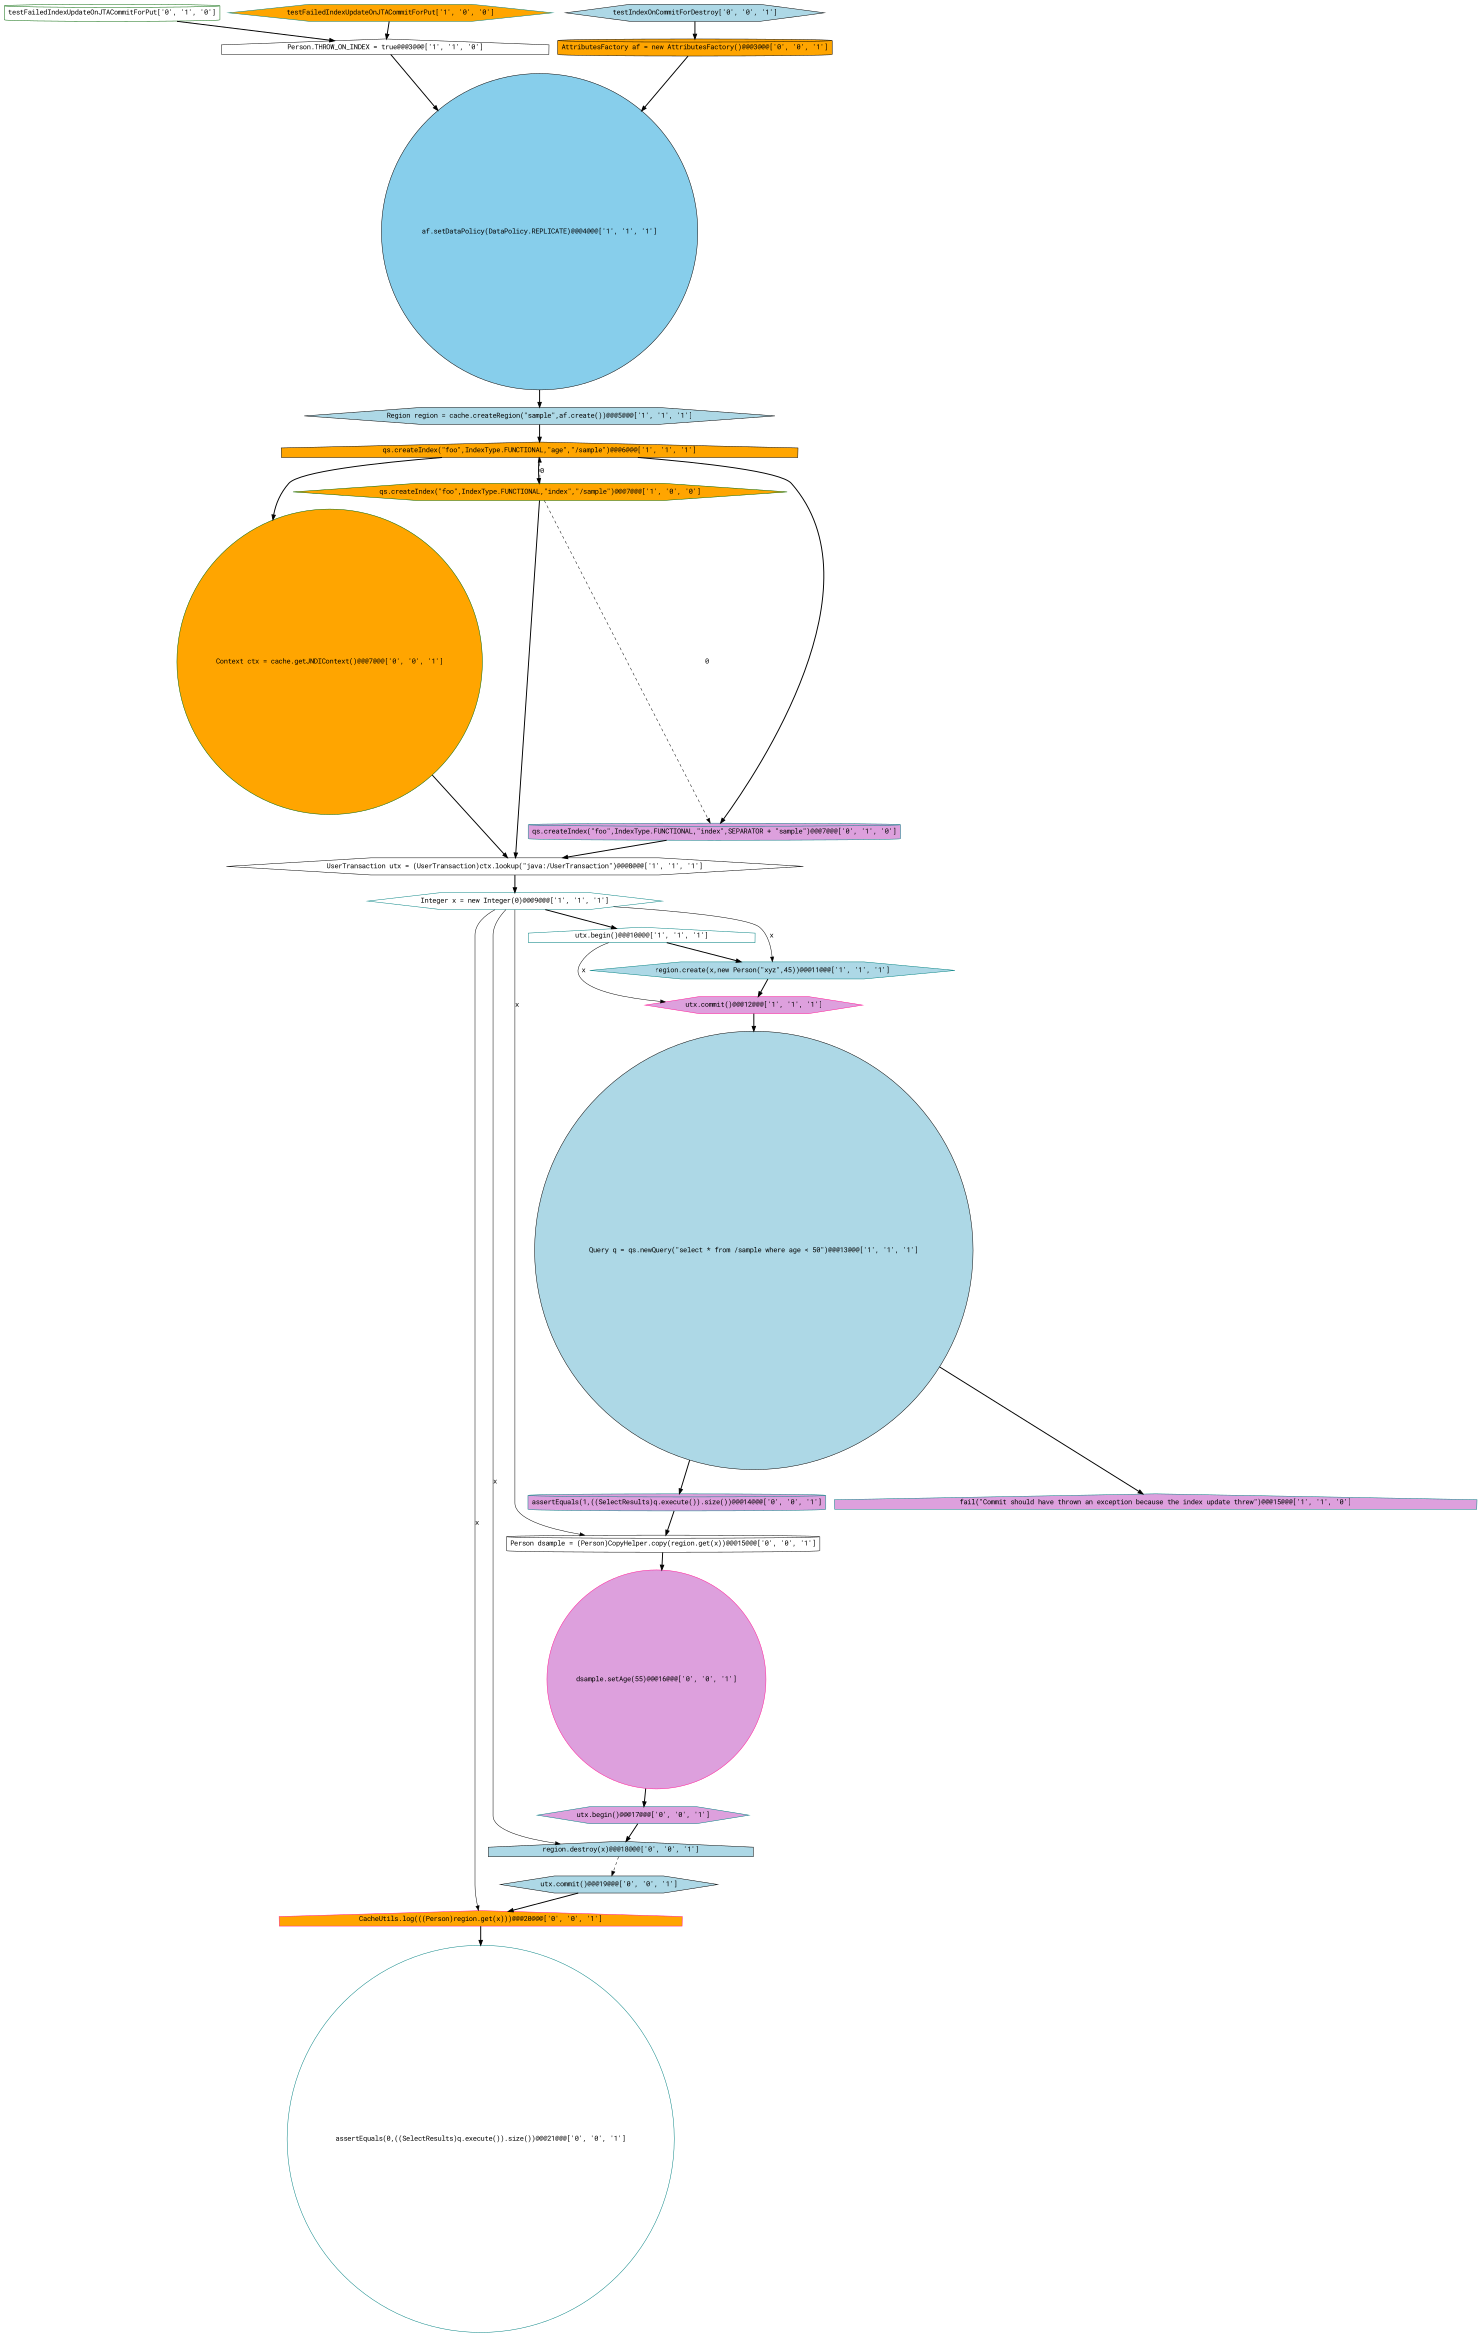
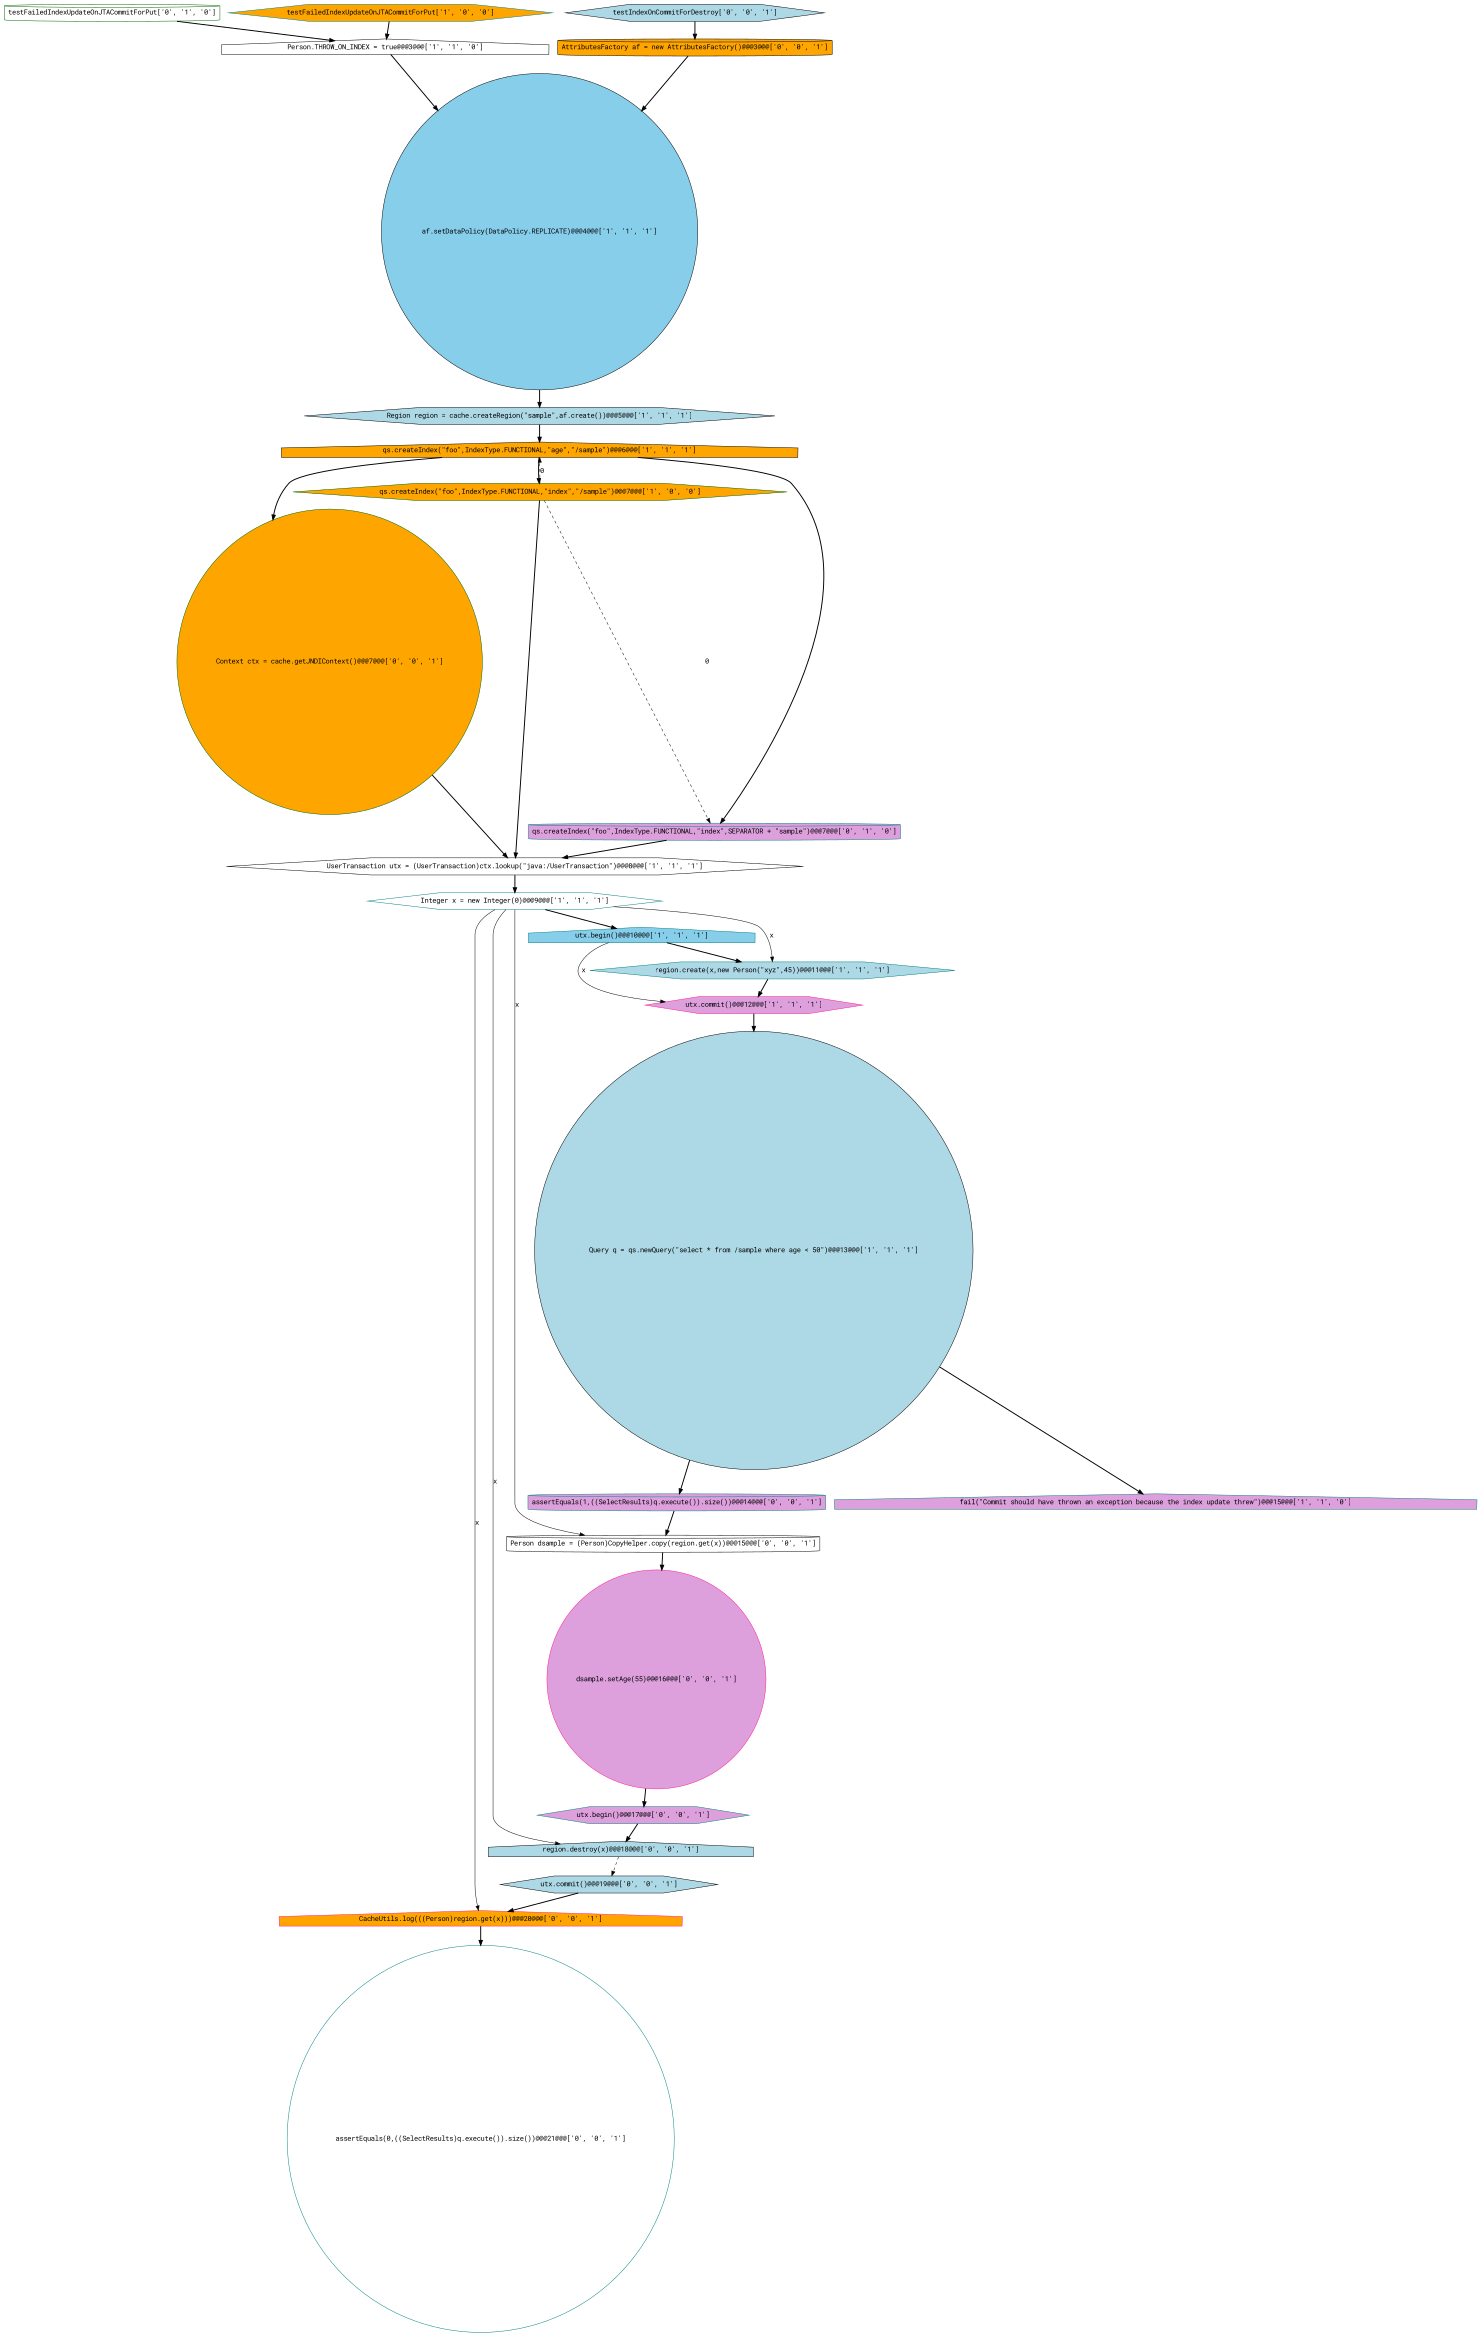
(642, 936) -> (642, 936)
